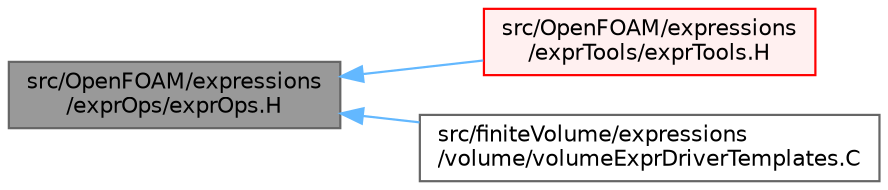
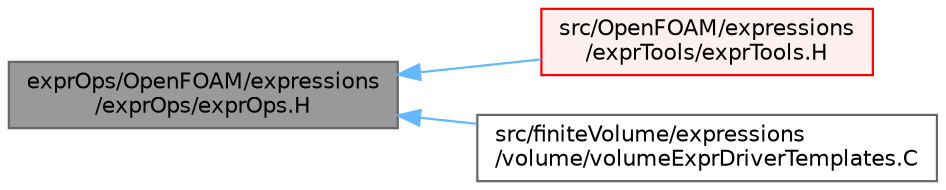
(175, 95) -> (203, 95)
